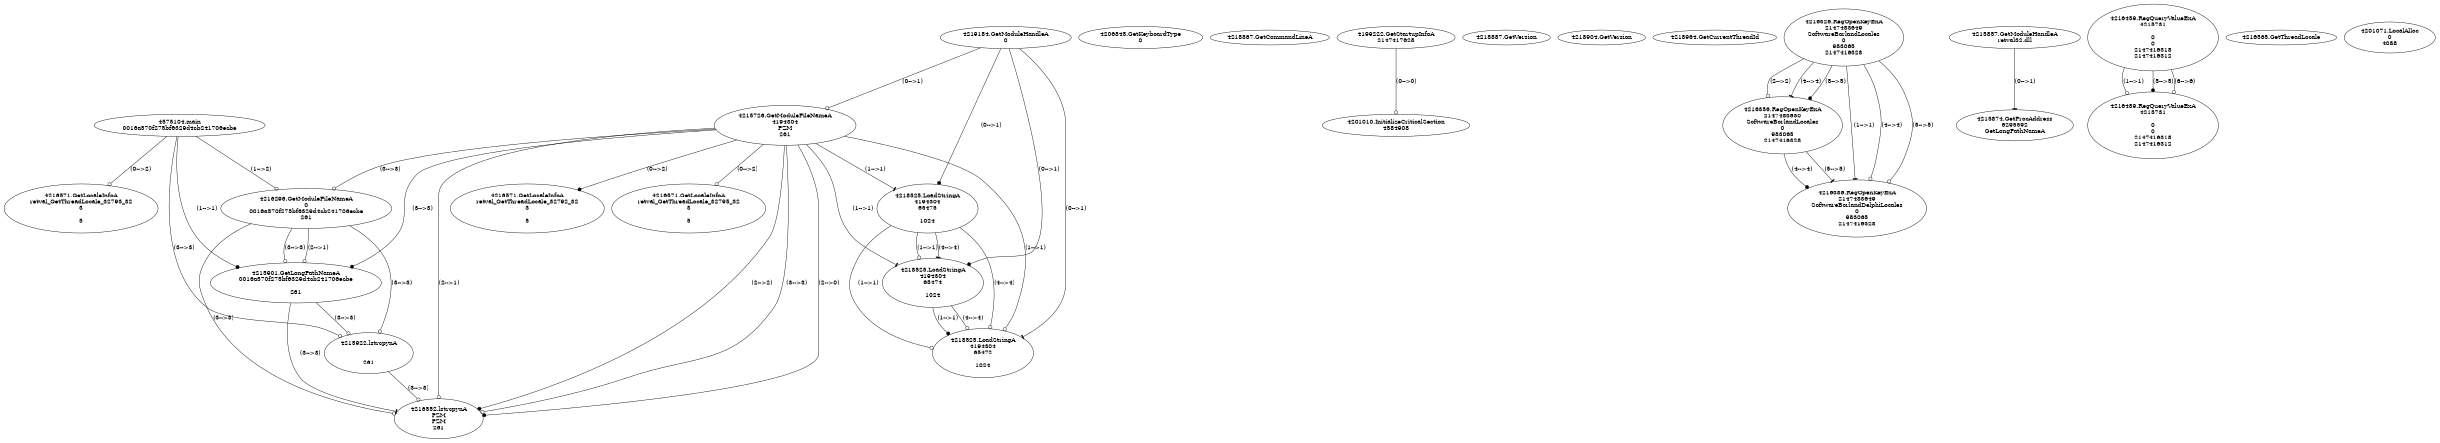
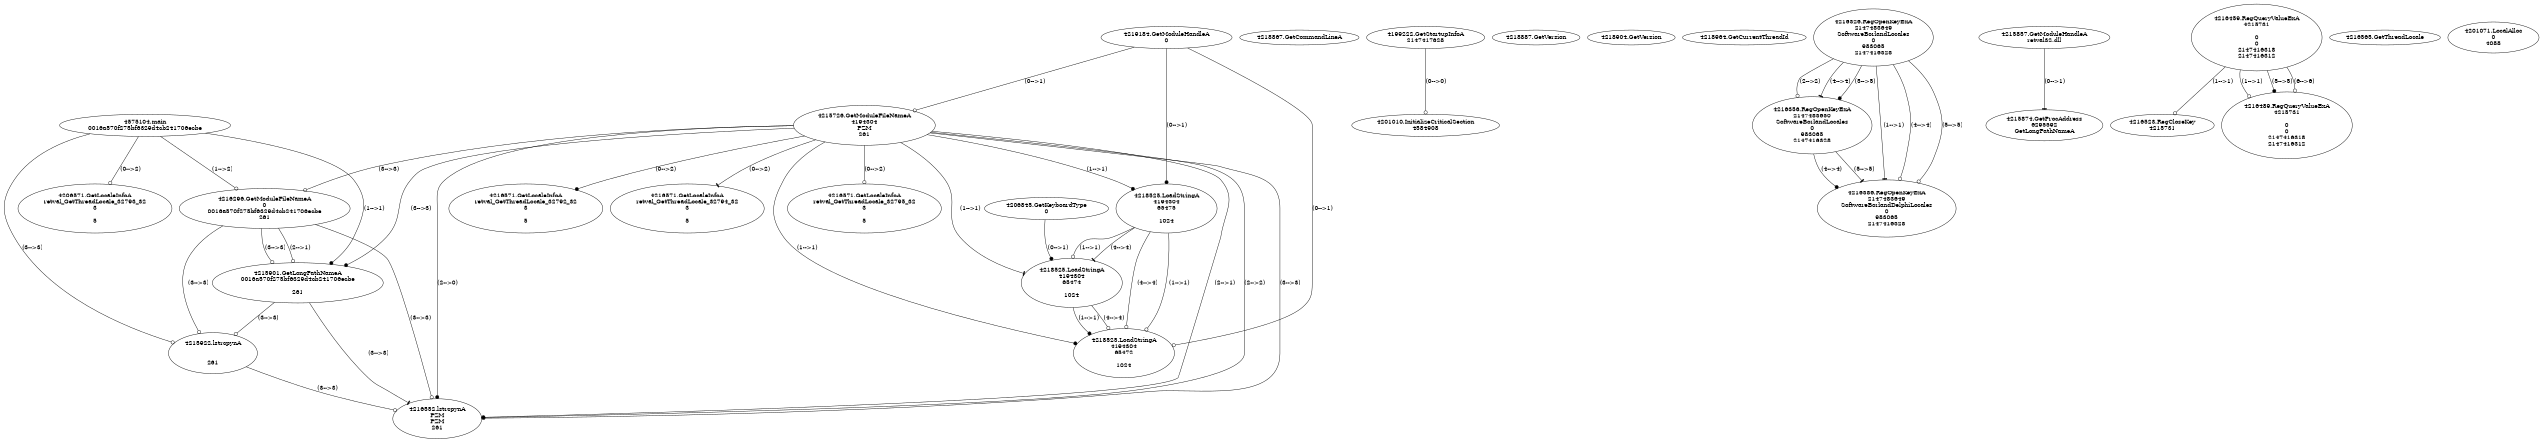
none -> (2162, 125)
(855, 166) -> (1031, 156)
(1040, 181) -> (1045, 239)
(989, 187) -> (866, 286)
(1066, 194) -> (1312, 210)
(81, 208) -> (95, 208)
none -> (687, 208)
